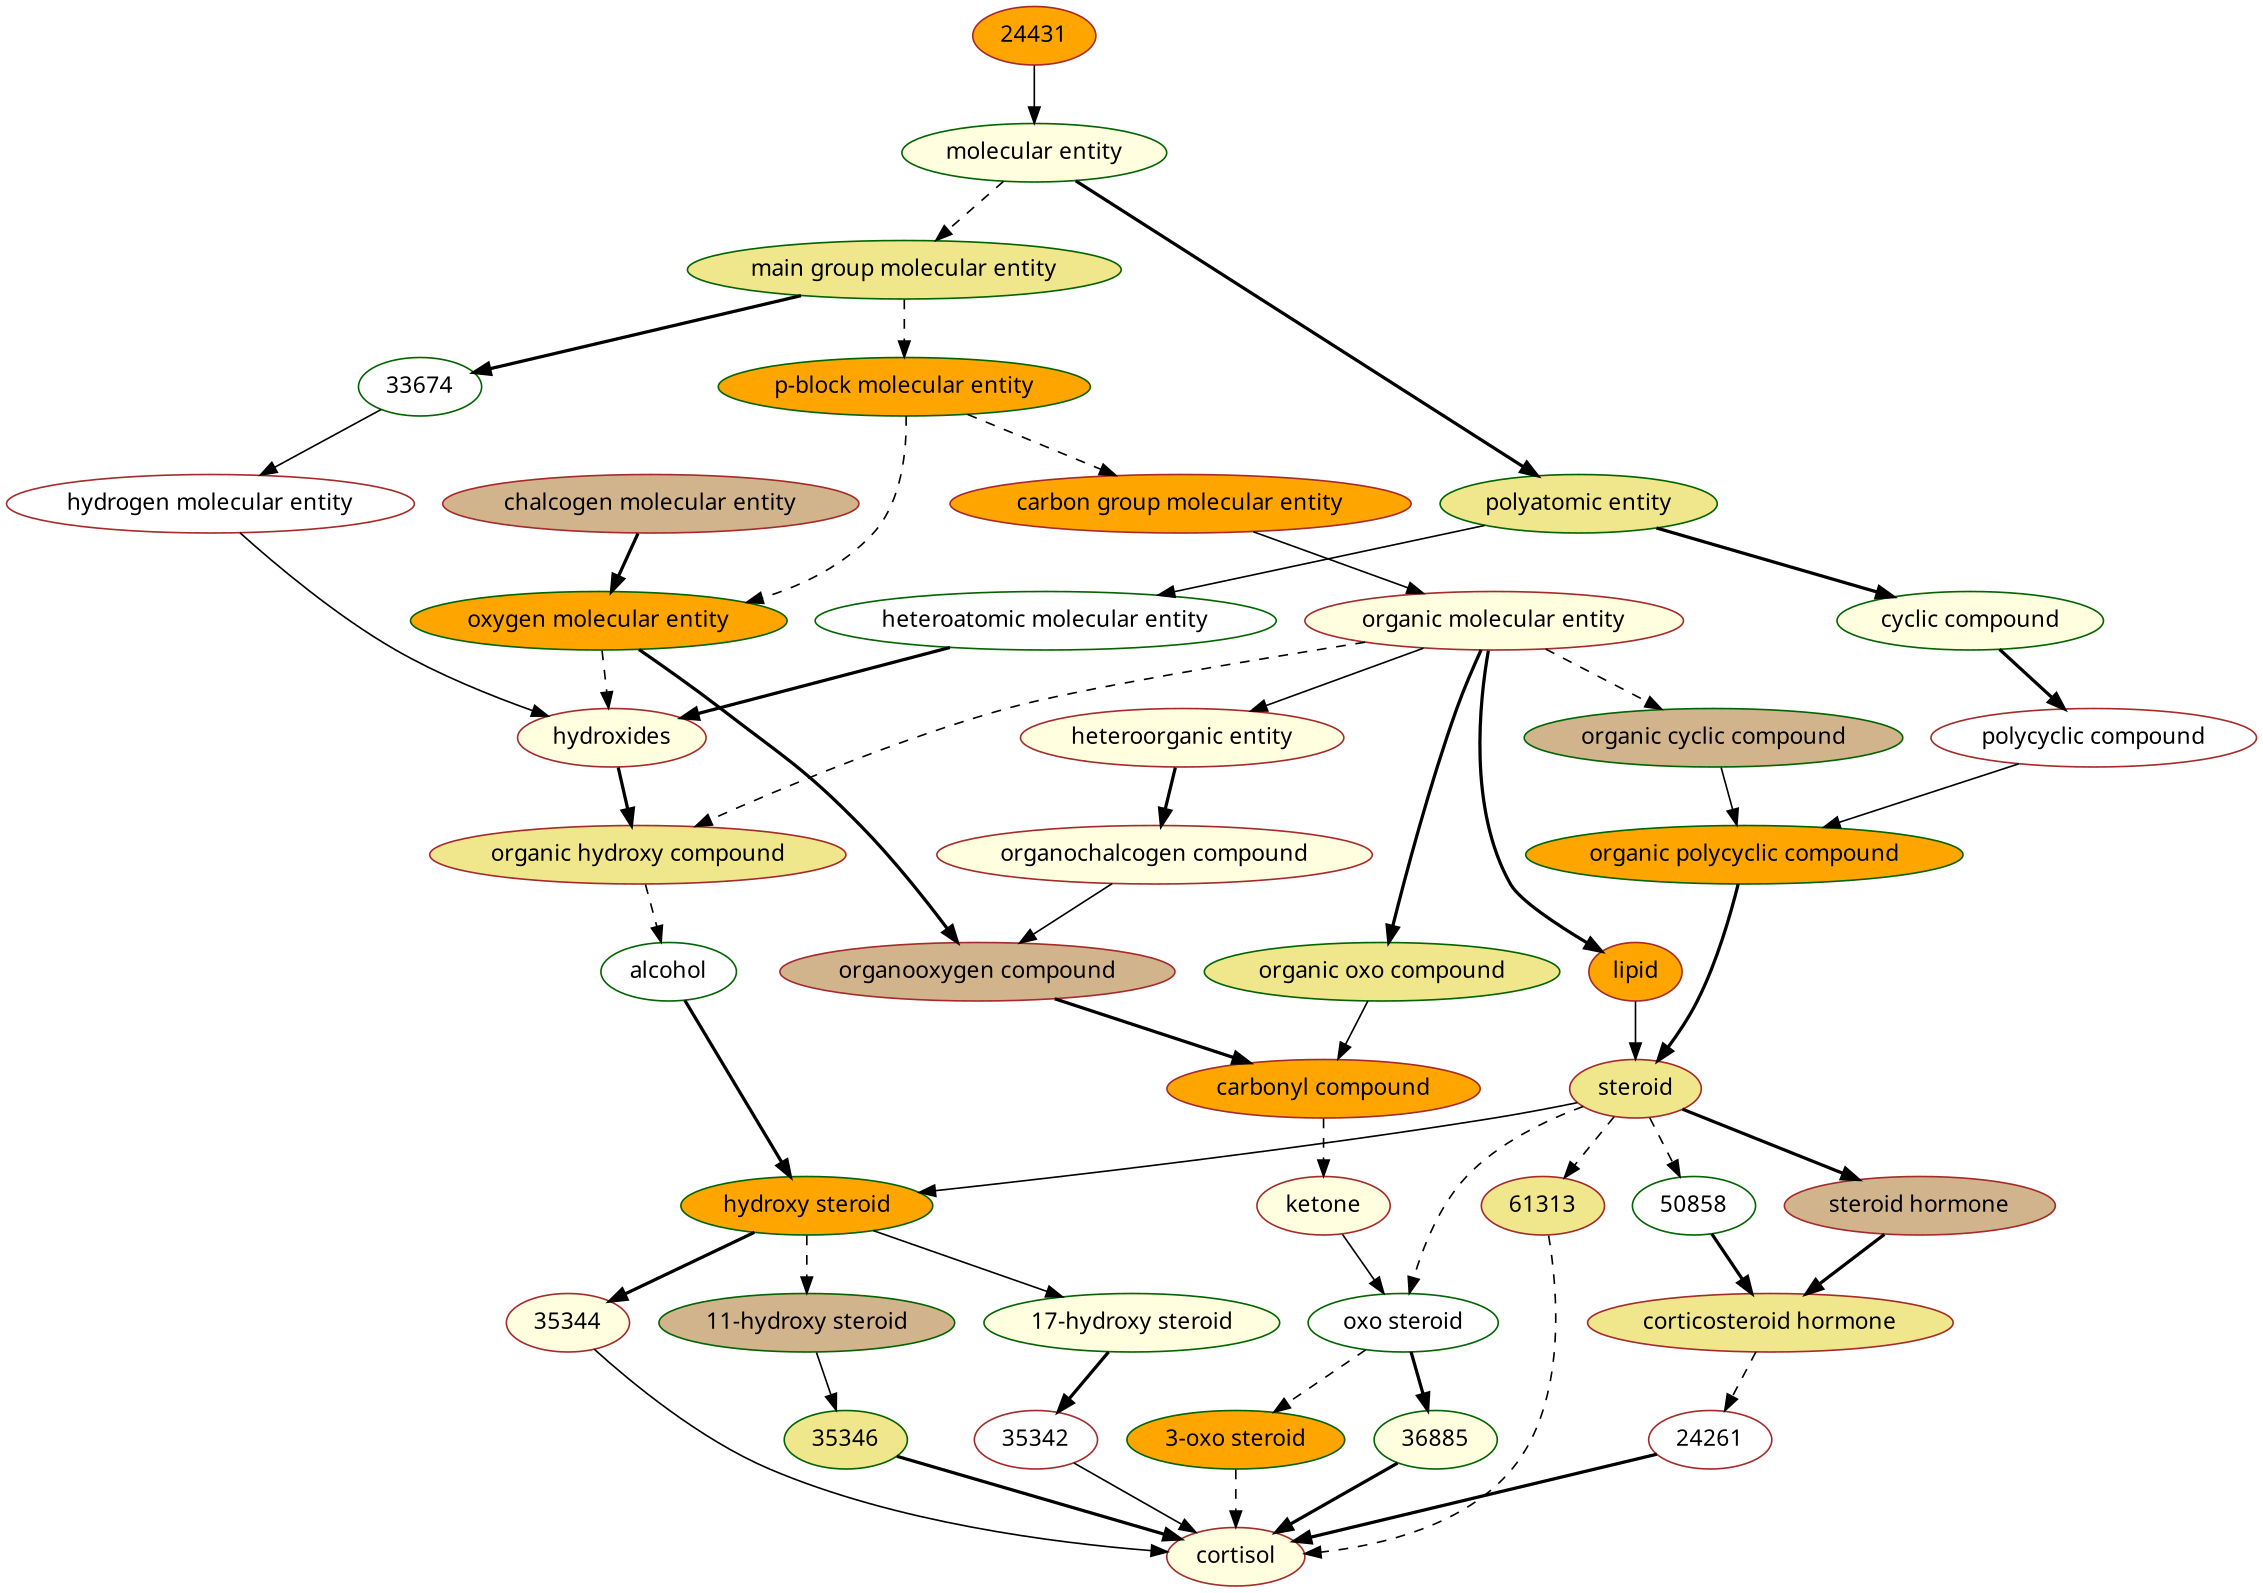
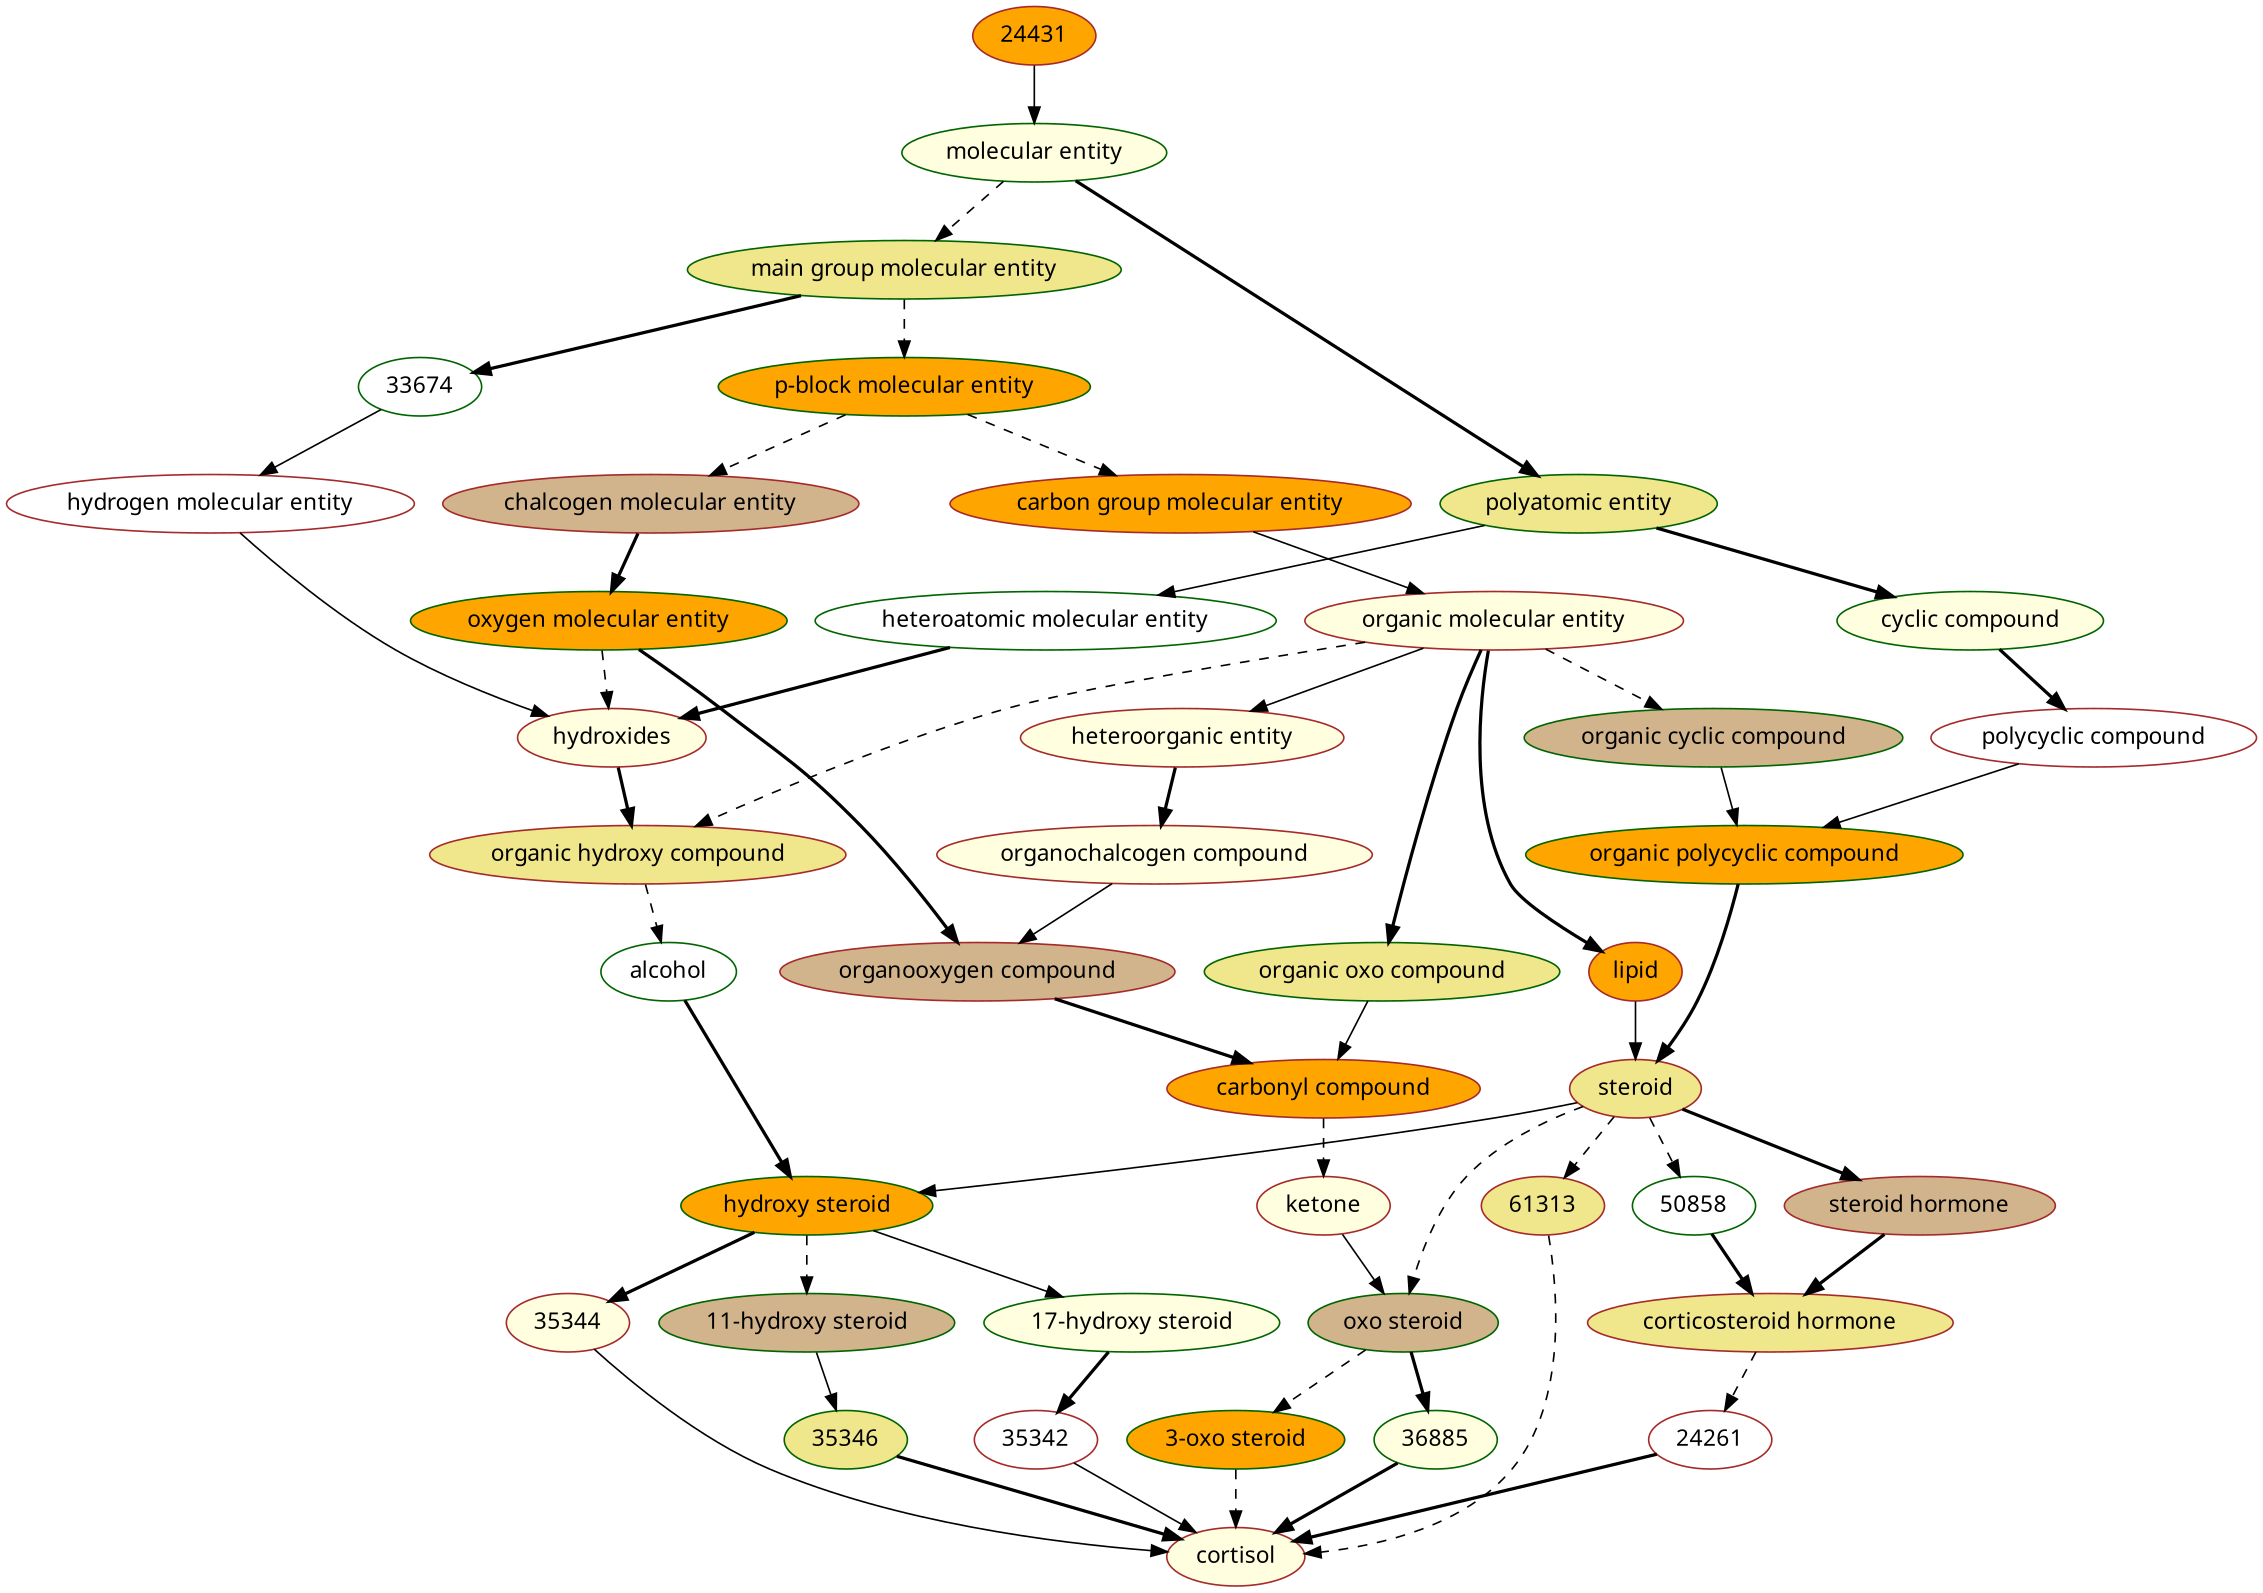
(871, 535) -> (785, 442)
(1403, 1323) -> (1403, 1323)
